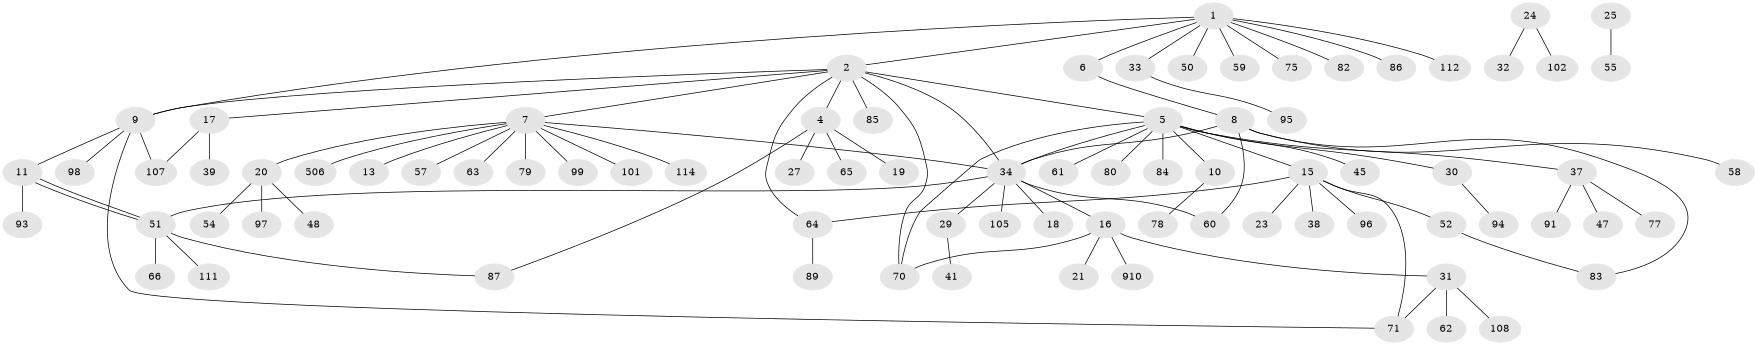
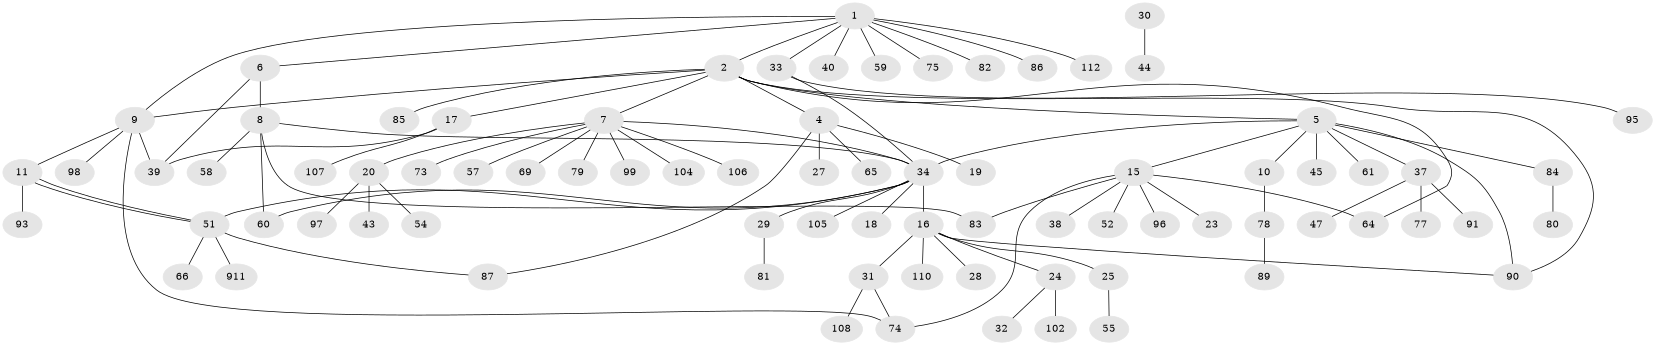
(1188, 68) -> (829, 68)
(941, 102) -> (855, 114)
none -> (207, 120)
(146, 146) -> (145, 146)
(1137, 146) -> (1553, 199)
(1358, 155) -> none
(315, 173) -> (738, 173)
(369, 173) -> (421, 173)
(473, 173) -> (526, 173)
(631, 173) -> none
(686, 173) -> (684, 173)
(314, 225) -> (369, 225)
(1499, 225) -> (1145, 68)
none -> (1008, 250)
(813, 251) -> (1264, 251)
none -> (988, 253)
(1519, 254) -> (1032, 203)
(209, 277) -> (236, 277)
(900, 277) -> (1513, 277)
(952, 277) -> (764, 277)
(1079, 277) -> (976, 277)
(1132, 277) -> (922, 277)
(1394, 329) -> (895, 329)
(1446, 329) -> none
